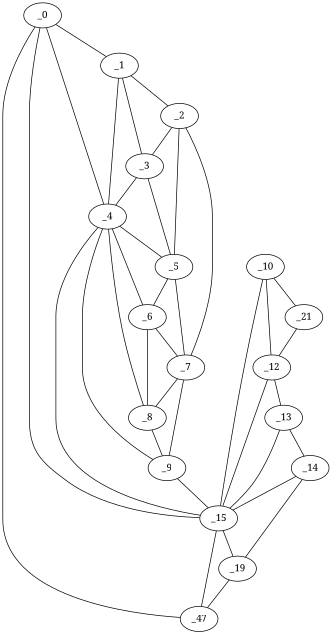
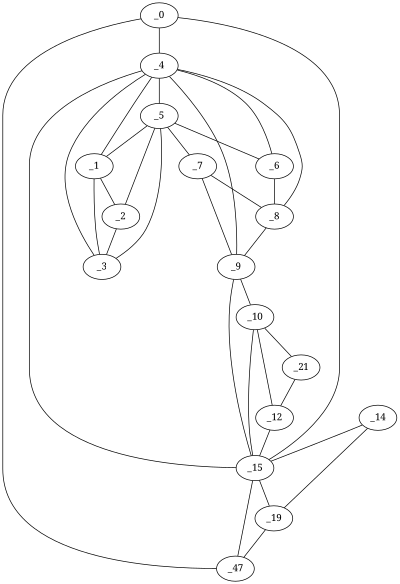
(81, 41) -> (127, 141)
(212, 241) -> none
none -> (246, 292)
(167, 342) -> none
(284, 418) -> none
